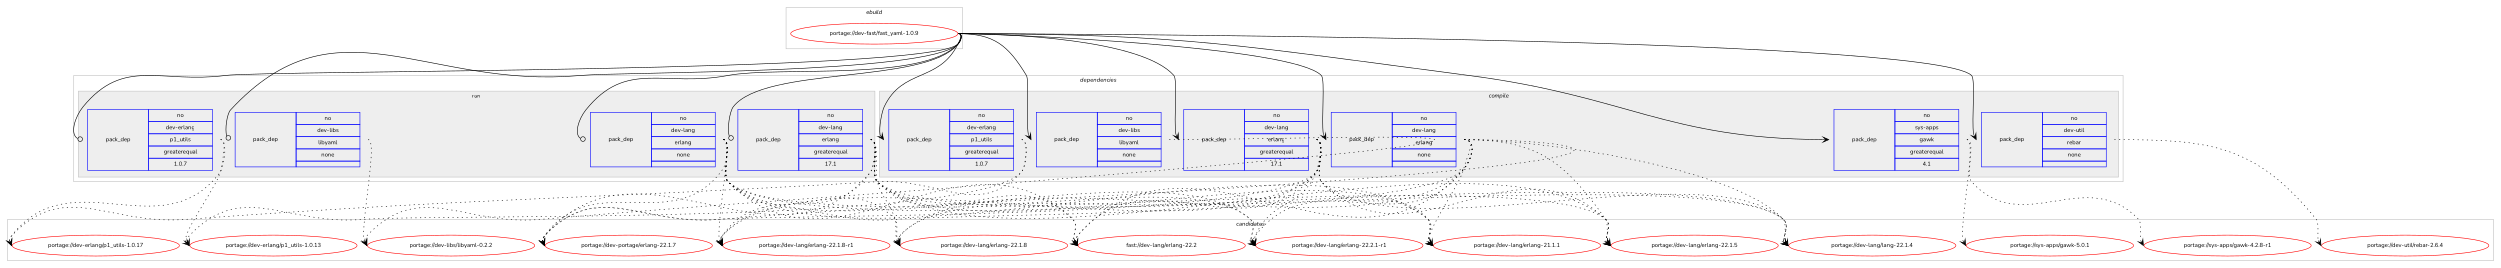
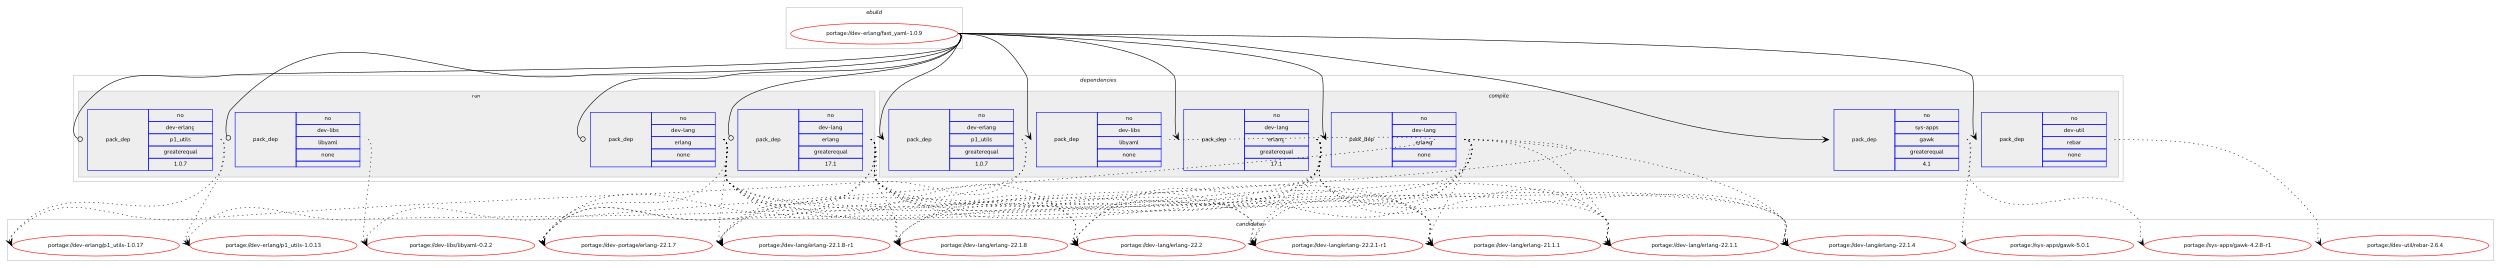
(874, 34) -> (874, 34)
(1162, 246) -> (1162, 246)
(1695, 246) -> (1695, 246)
(1872, 246) -> (1872, 246)
